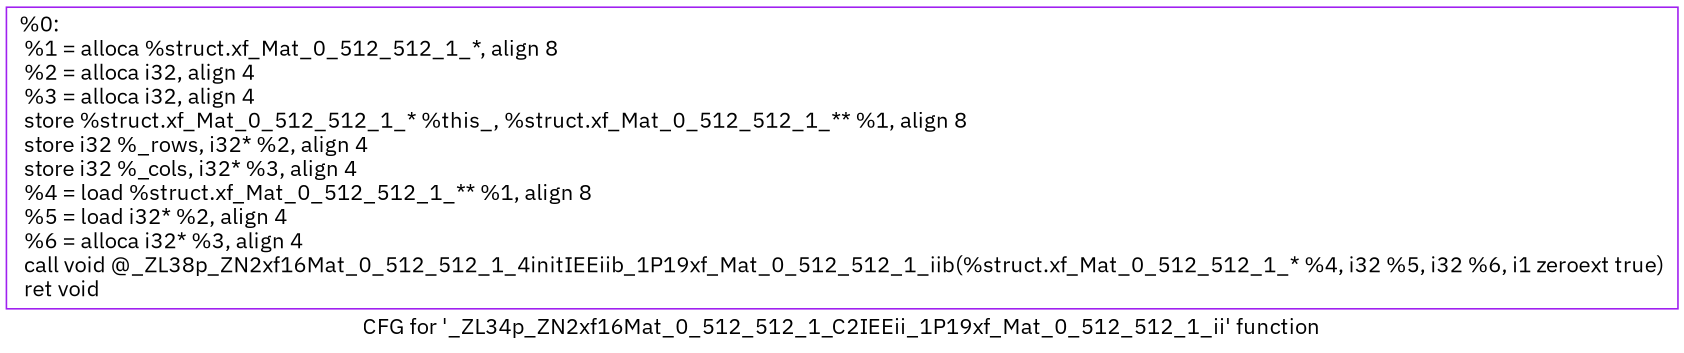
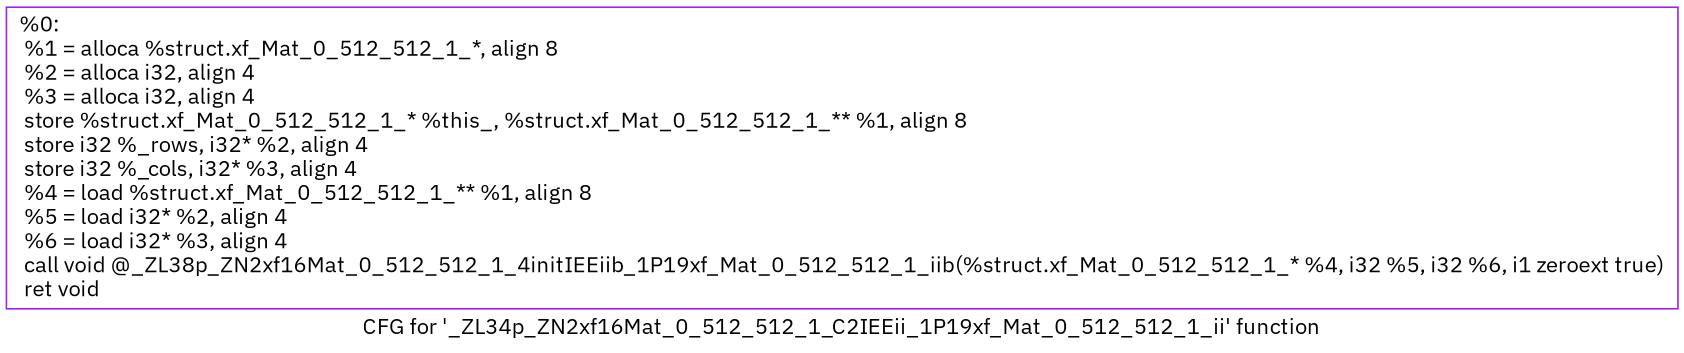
(162, 241) -> (154, 241)
